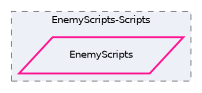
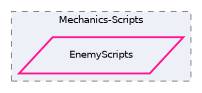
(101, 21) -> (101, 21)
